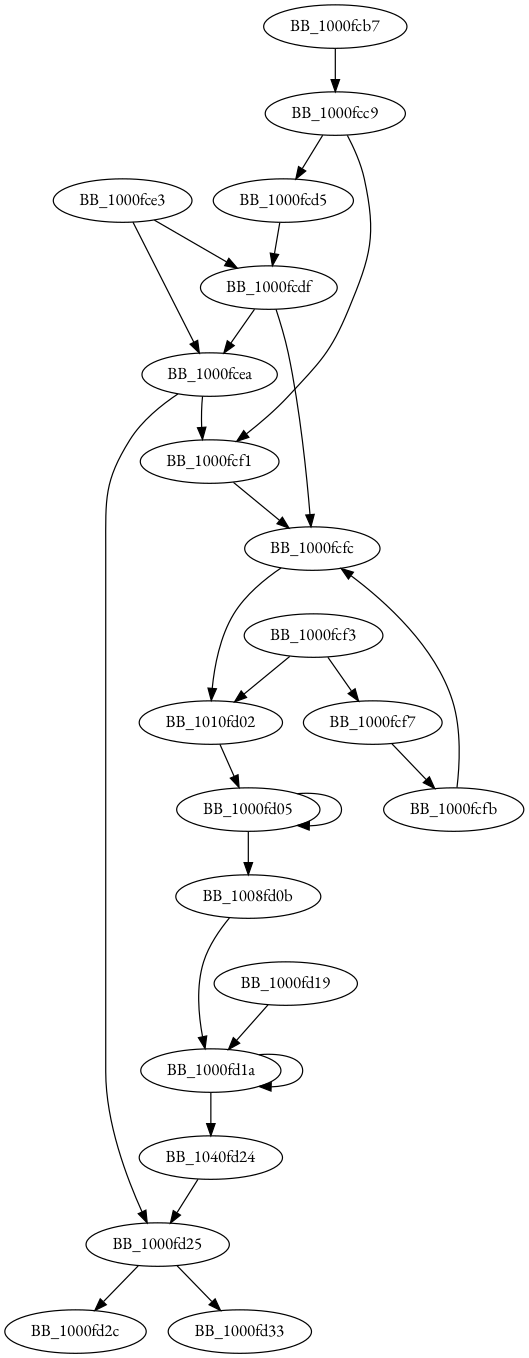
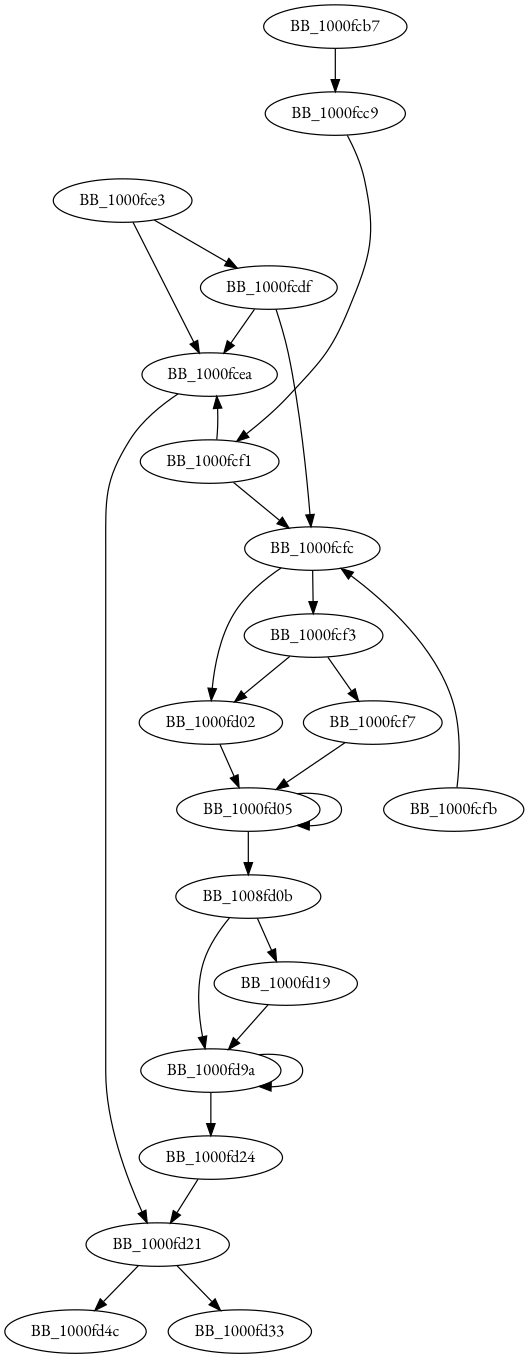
(283, 201) -> none
(202, 412) -> (218, 424)
none -> (313, 586)
(211, 723) -> (211, 723)
(409, 762) -> (316, 763)
none -> (264, 934)
(211, 1071) -> (211, 1071)
(211, 1158) -> (211, 1158)
(158, 1245) -> (158, 1245)
(76, 1332) -> (76, 1332)
